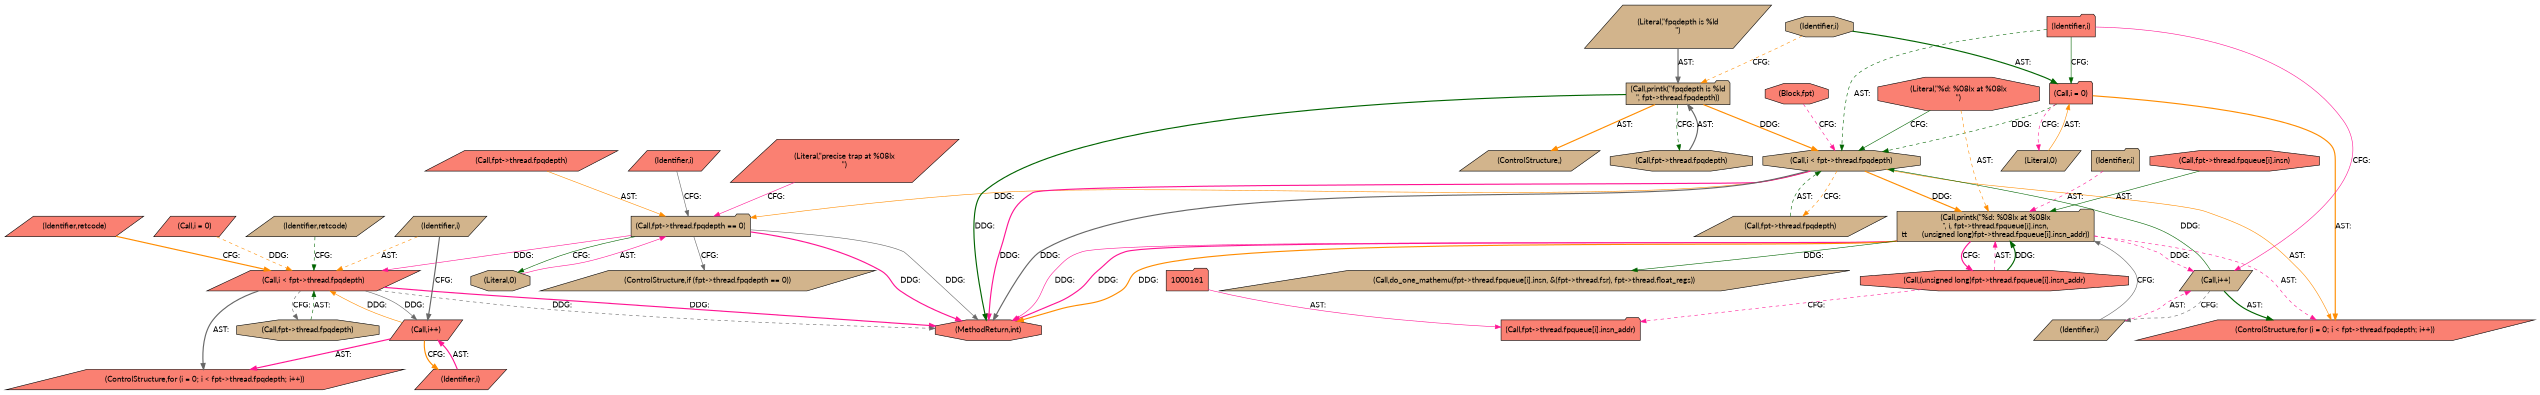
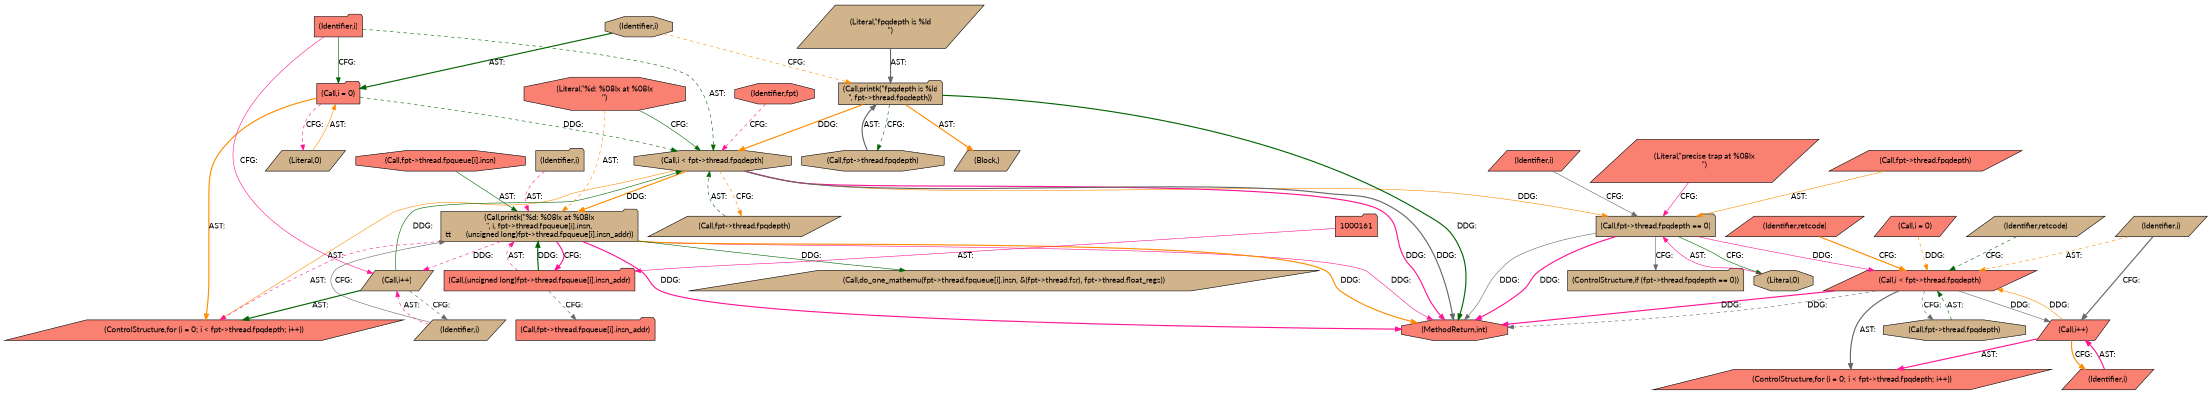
(1797, 94) -> (775, 94)
(1530, 161) -> (987, 161)
(708, 281) -> (1656, 281)
(1994, 281) -> (539, 281)
(1784, 305) -> (561, 303)
(1351, 314) -> (971, 252)
